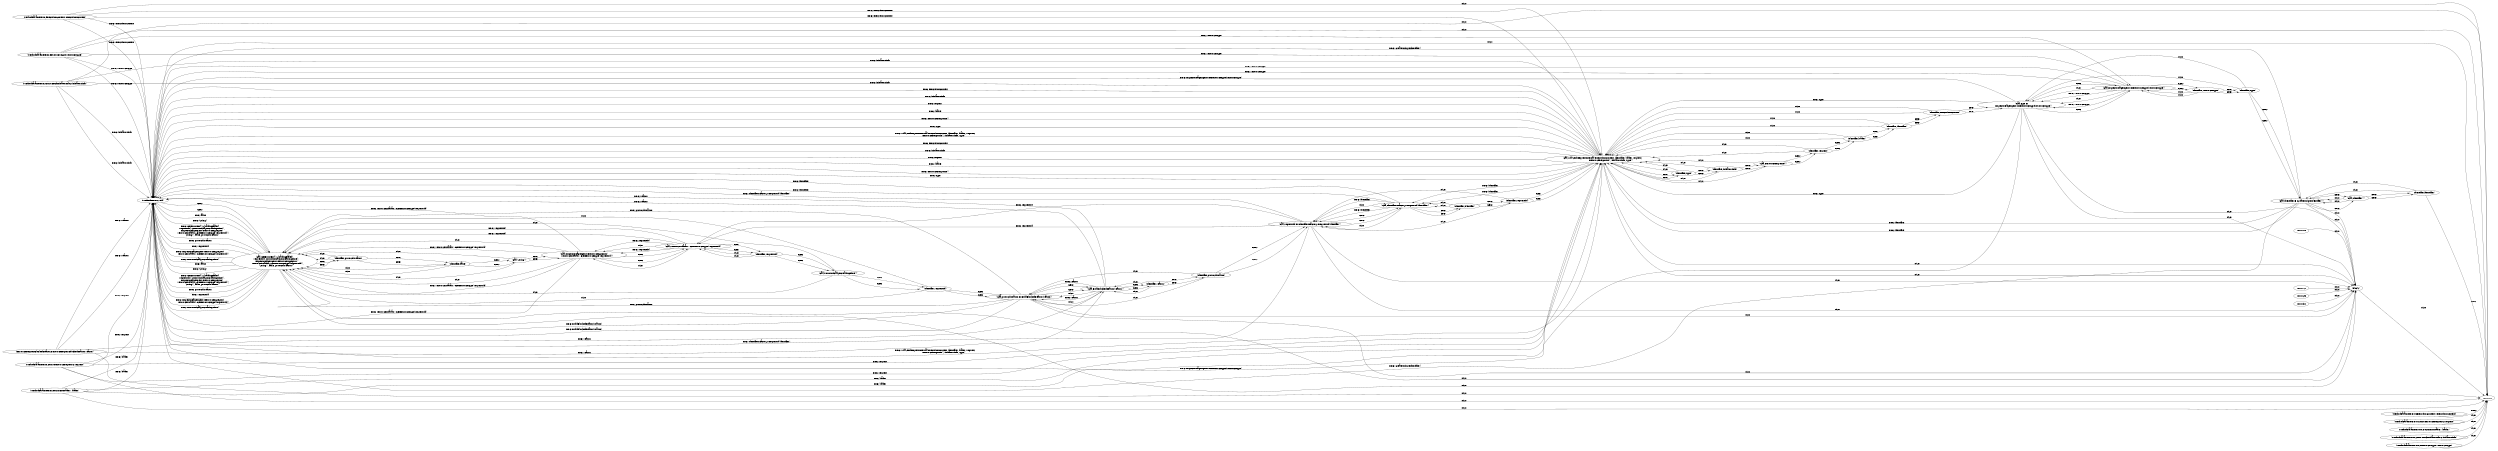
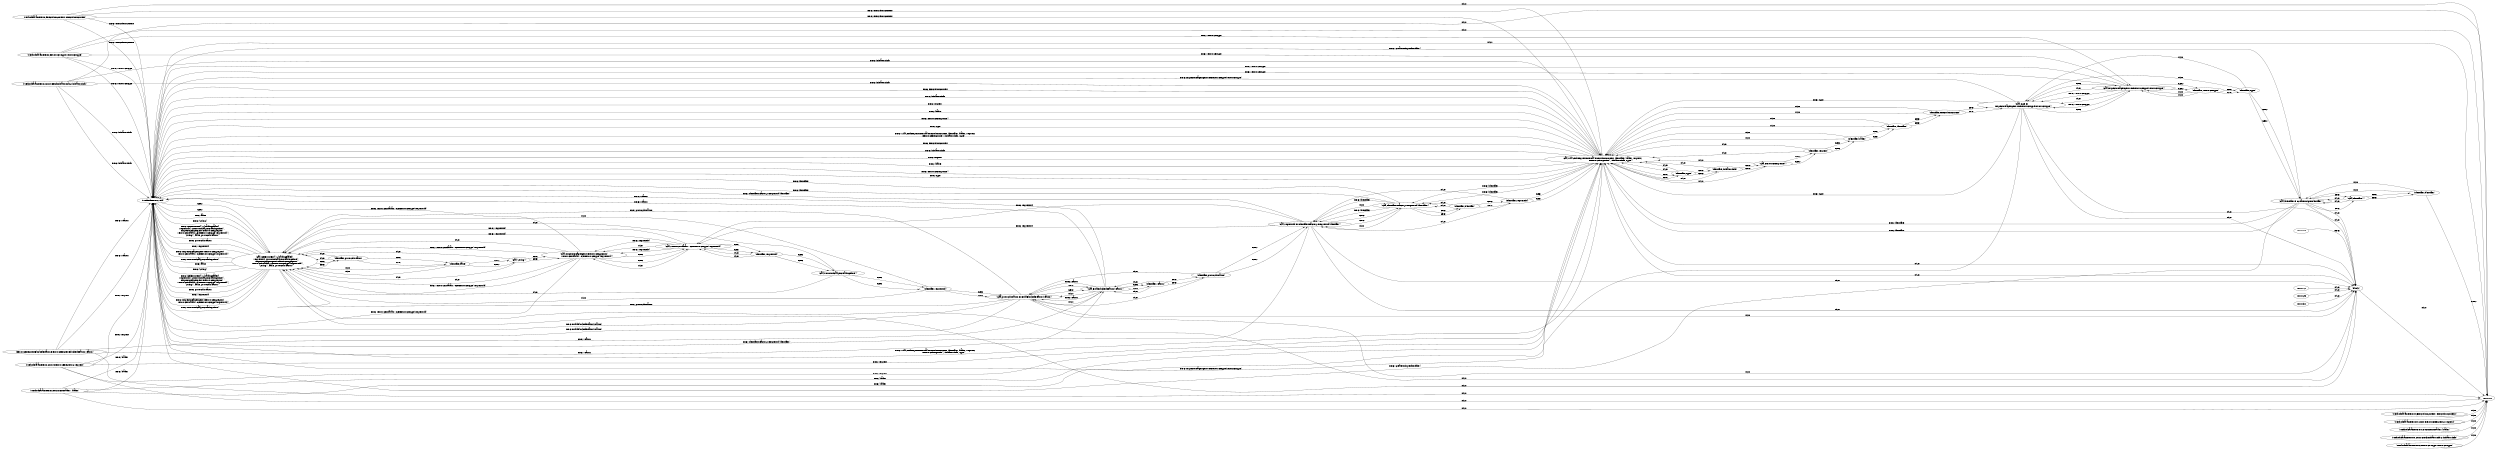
(2337, 231) -> (2338, 231)
(2474, 410) -> (2474, 410)
